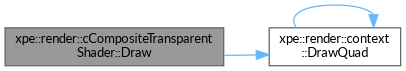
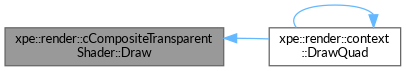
(240, 55) -> (253, 38)
